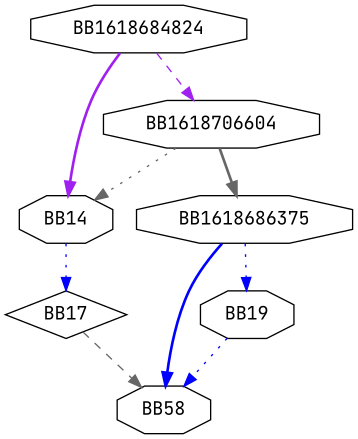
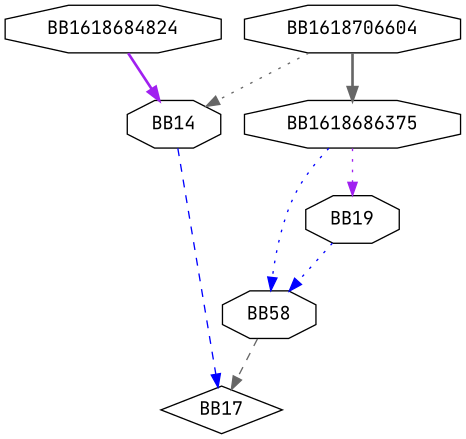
(171, 72) -> none
(66, 261) -> (197, 261)
(246, 261) -> (353, 165)
(184, 303) -> (289, 208)
(107, 355) -> (247, 358)
